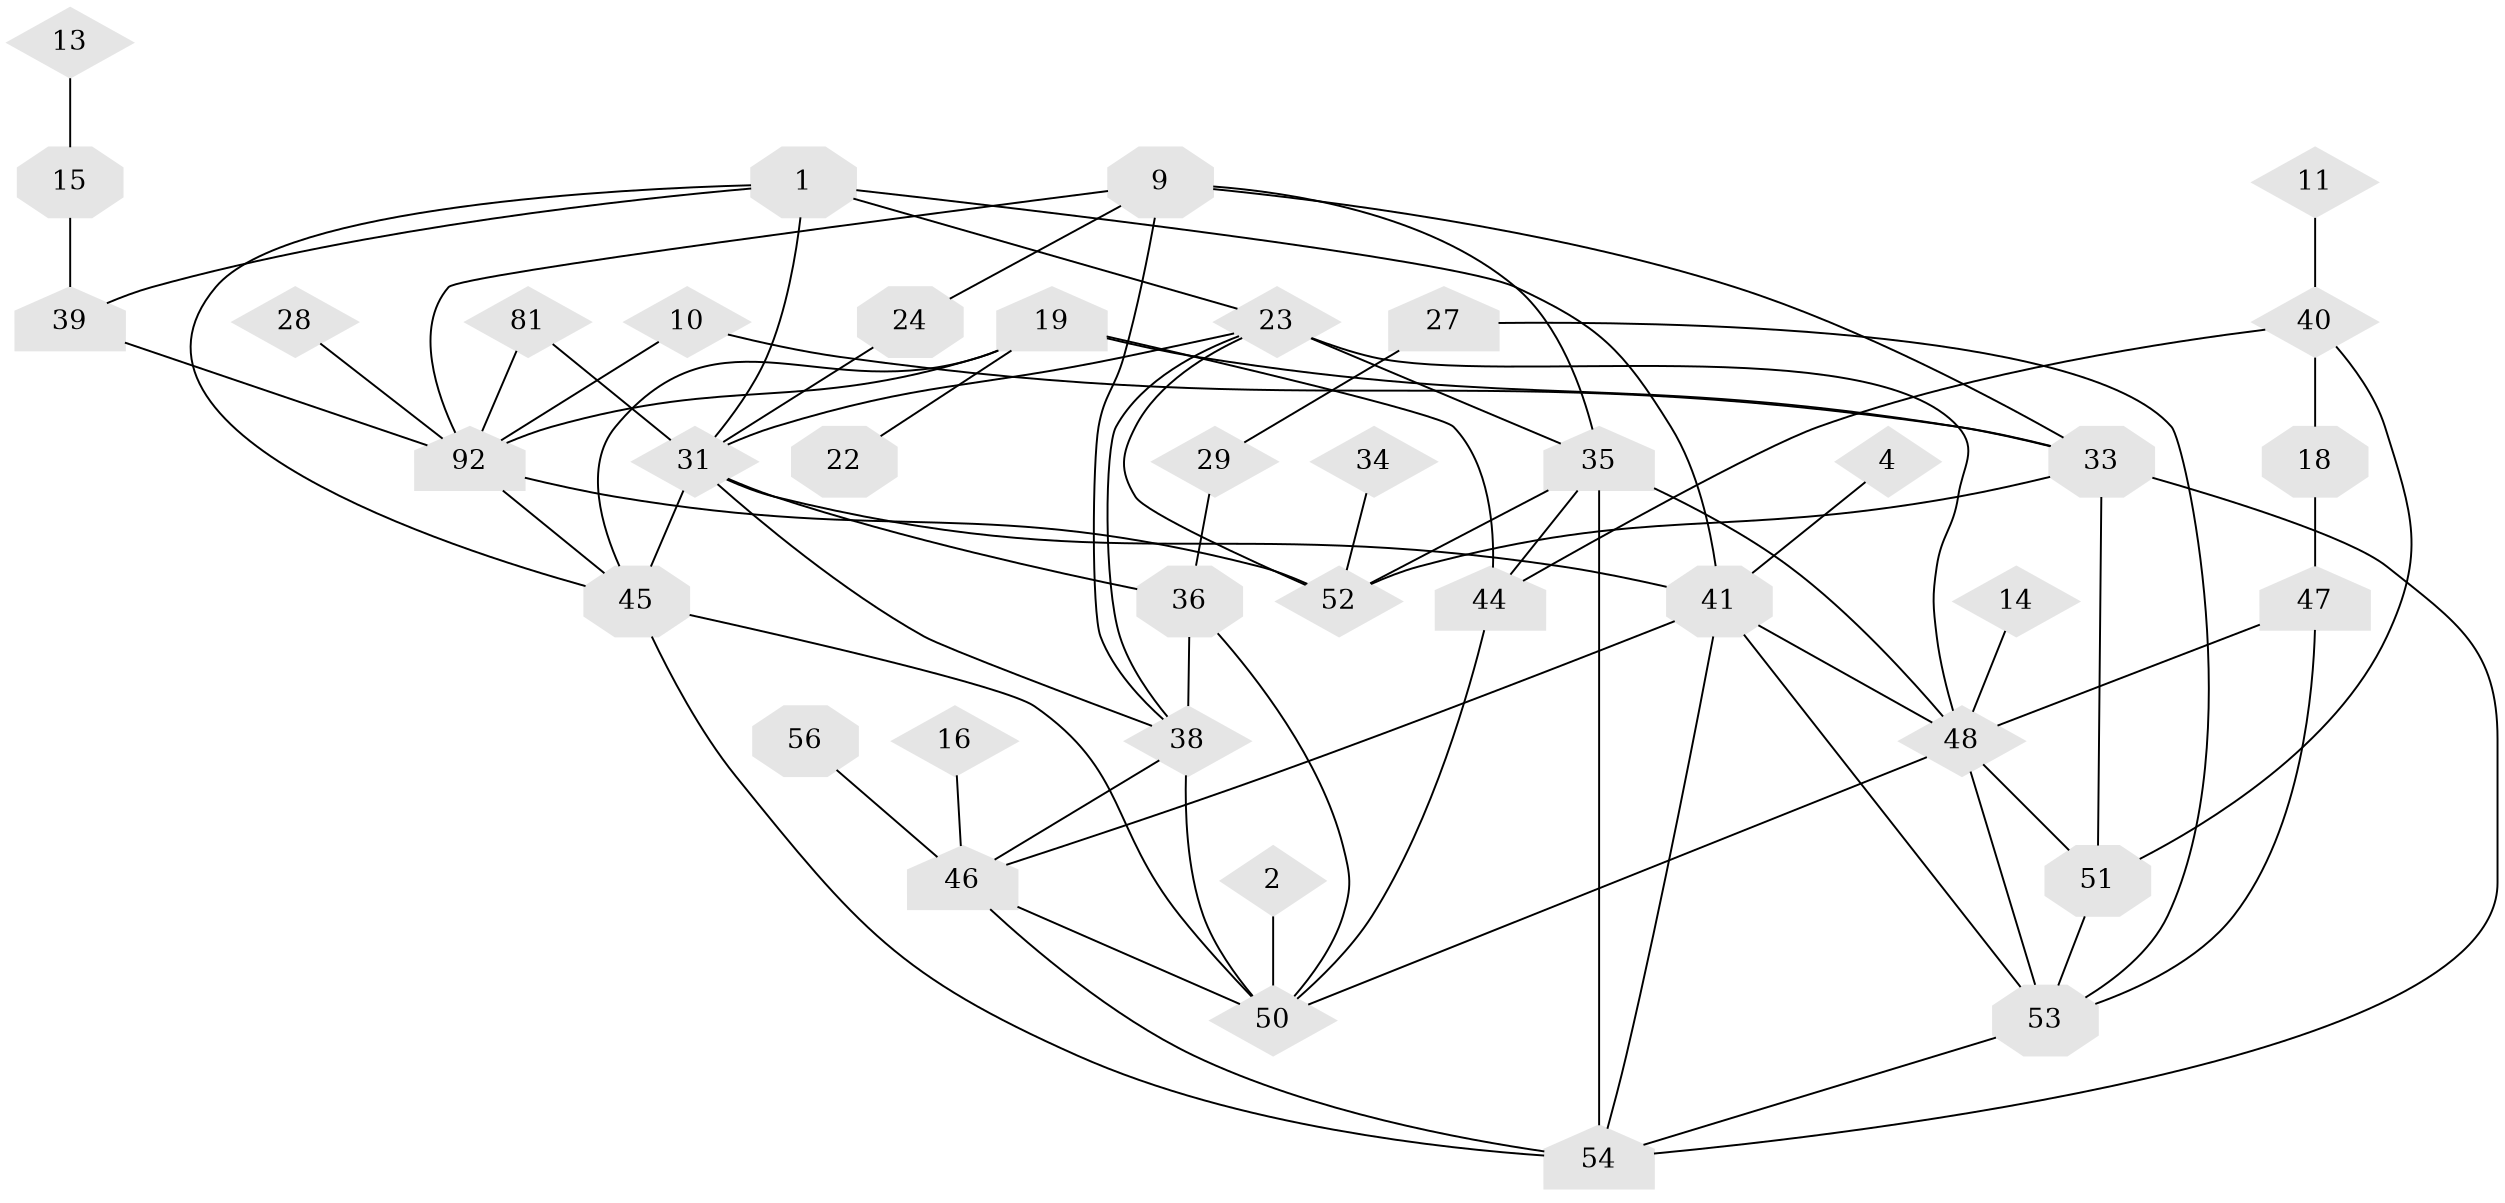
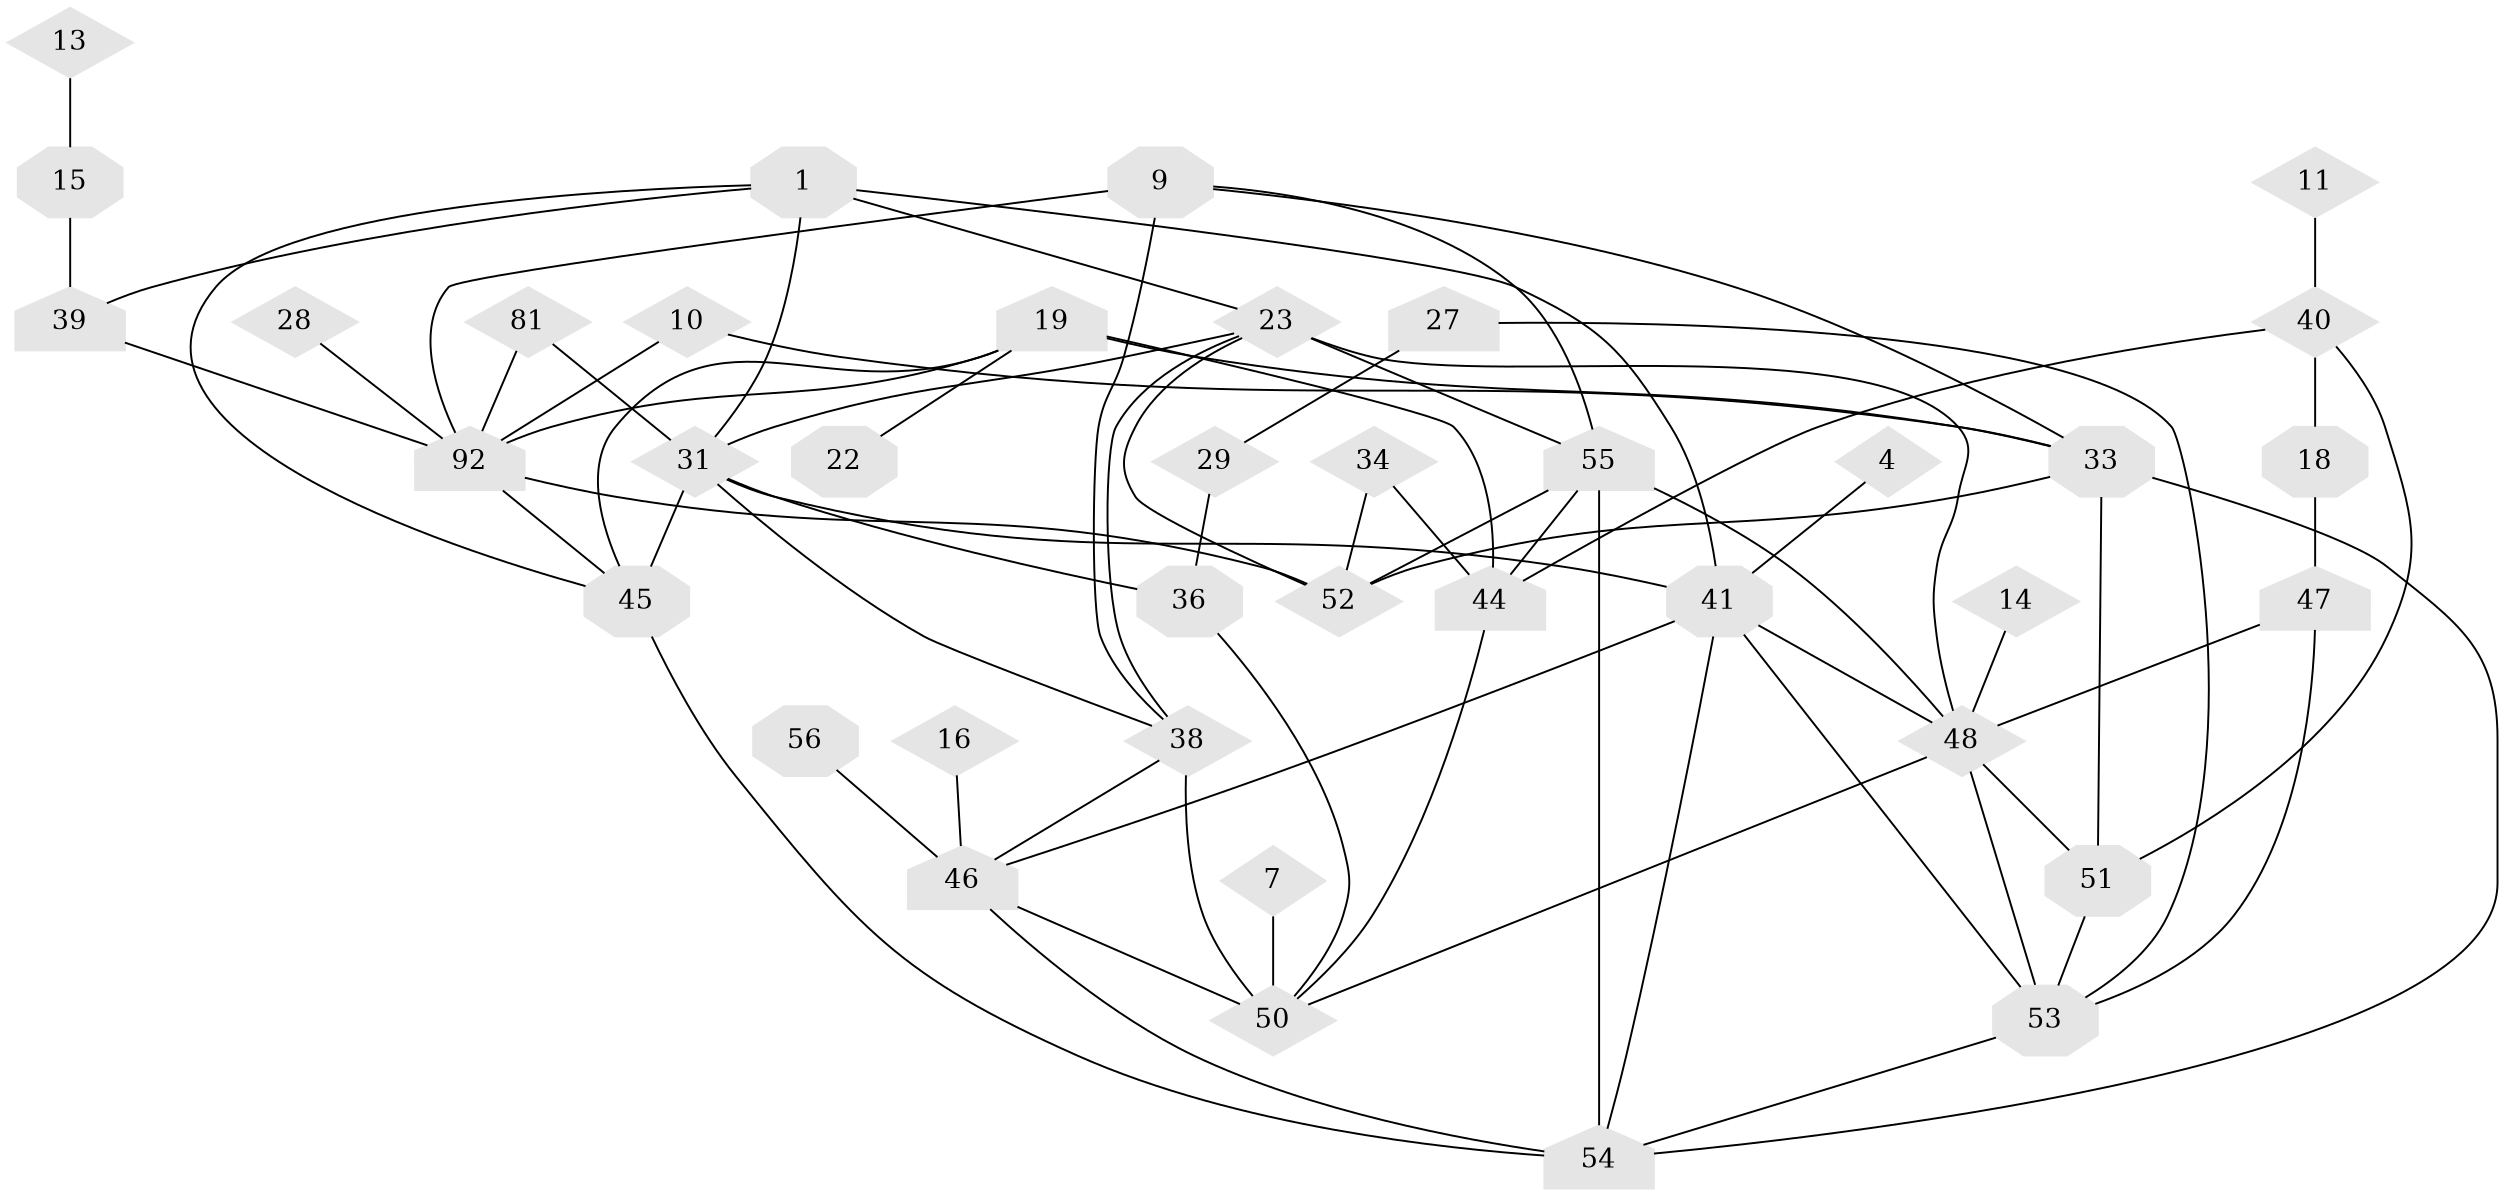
(910, 322) -> none
(1599, 462) -> (1599, 462)
none -> (1431, 530)
(1189, 672) -> none
(1038, 709) -> none
(1273, 881) -> (1273, 881)
